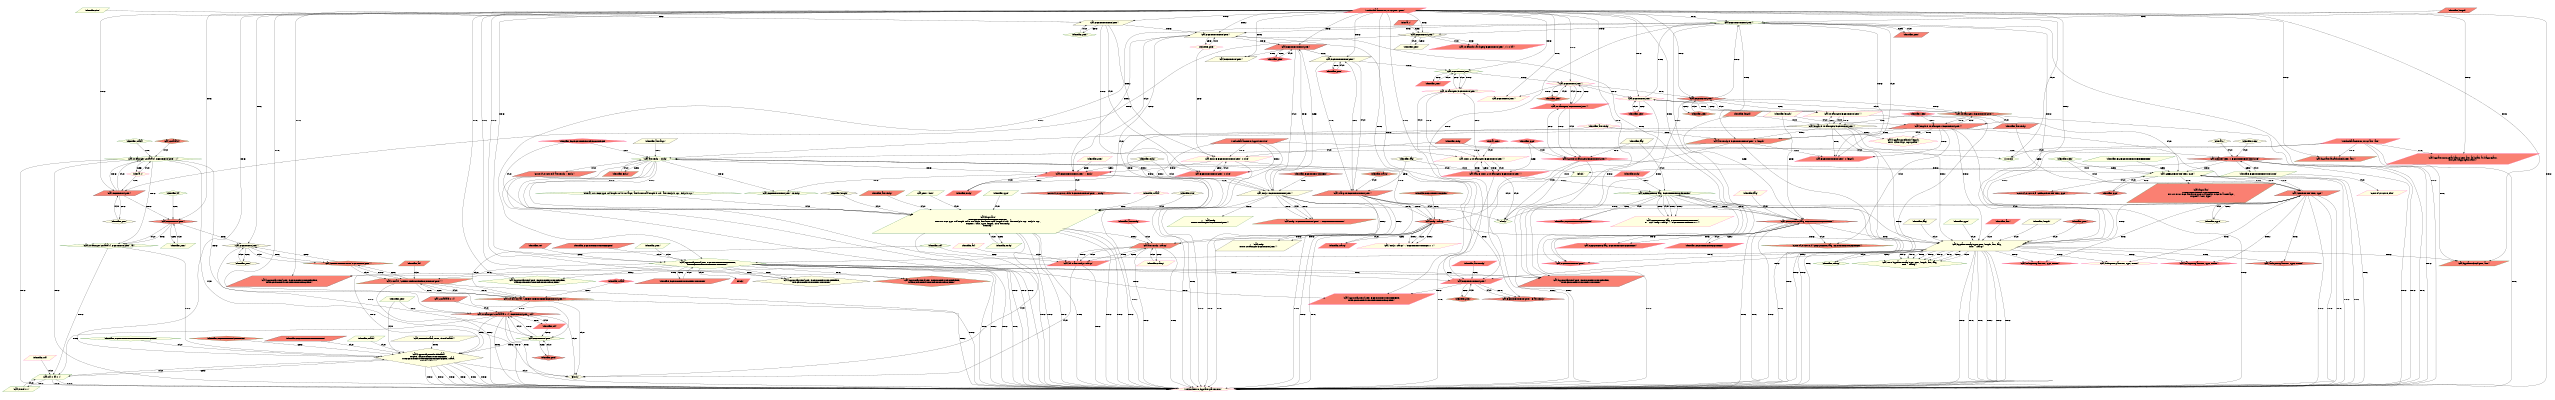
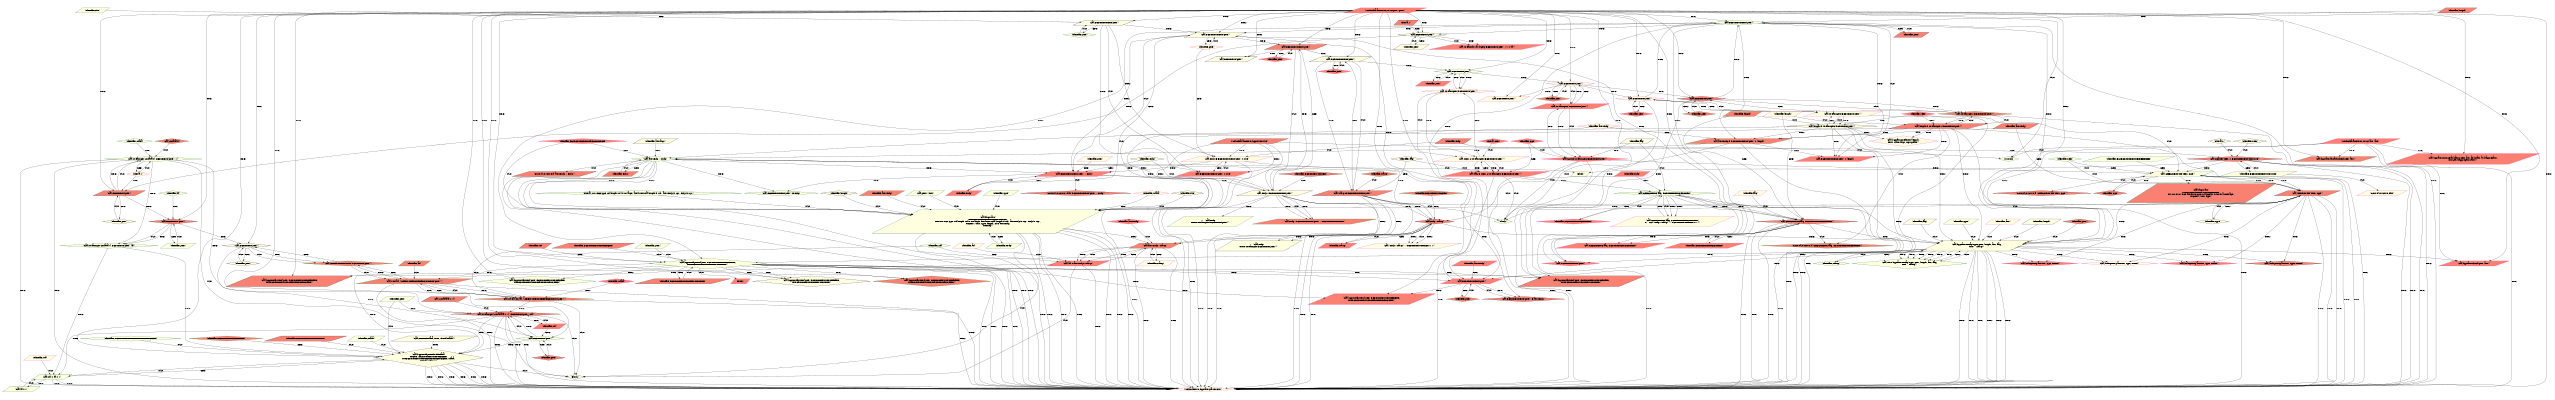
(2003, 222) -> (2003, 222)
(2474, 263) -> (2474, 263)
(21, 389) -> (21, 389)
